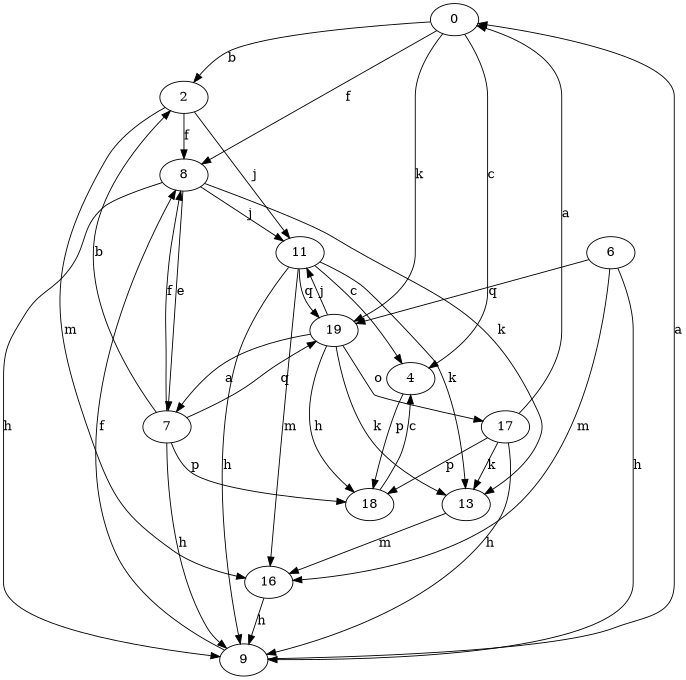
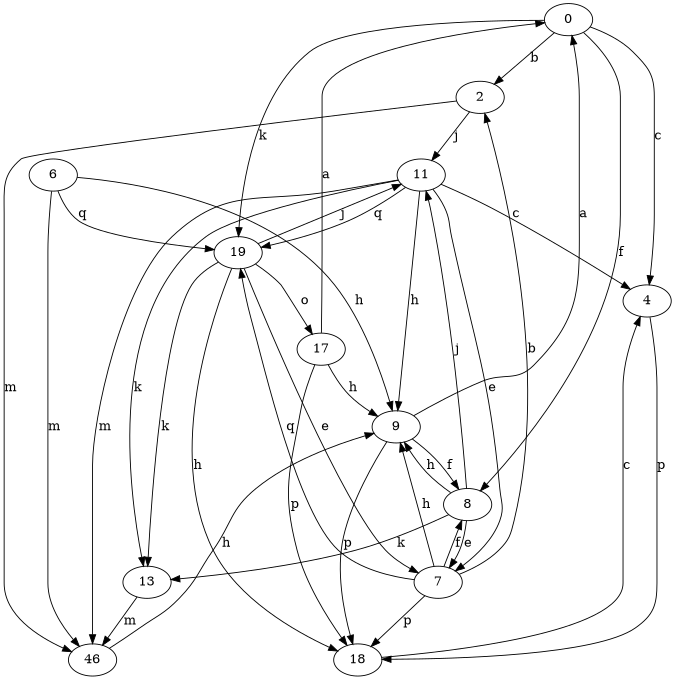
(184, 132) -> none
none -> (483, 371)
(229, 379) -> (325, 427)
(488, 462) -> none
none -> (344, 534)
(269, 582) -> (93, 660)
